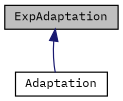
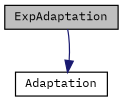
(54, 57) -> (69, 45)
